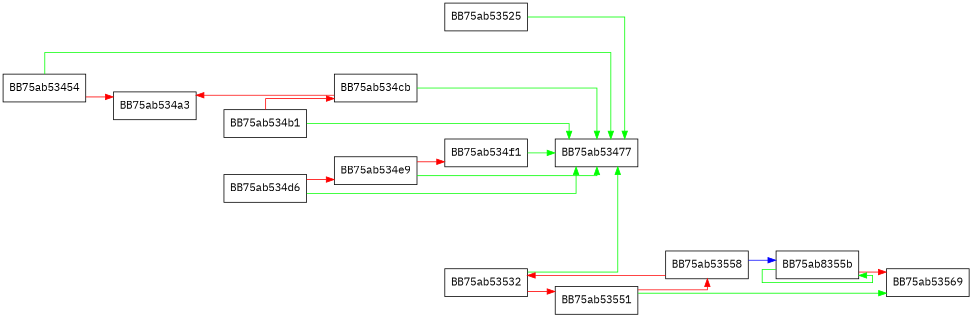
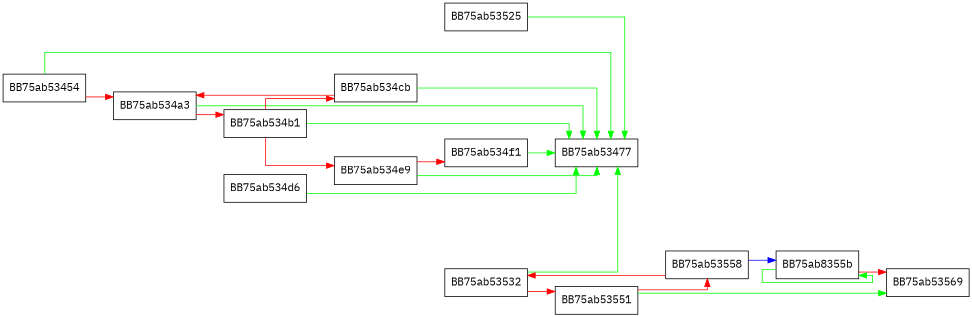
none -> (402, 106)
none -> (206, 115)
(316, 180) -> (282, 166)
